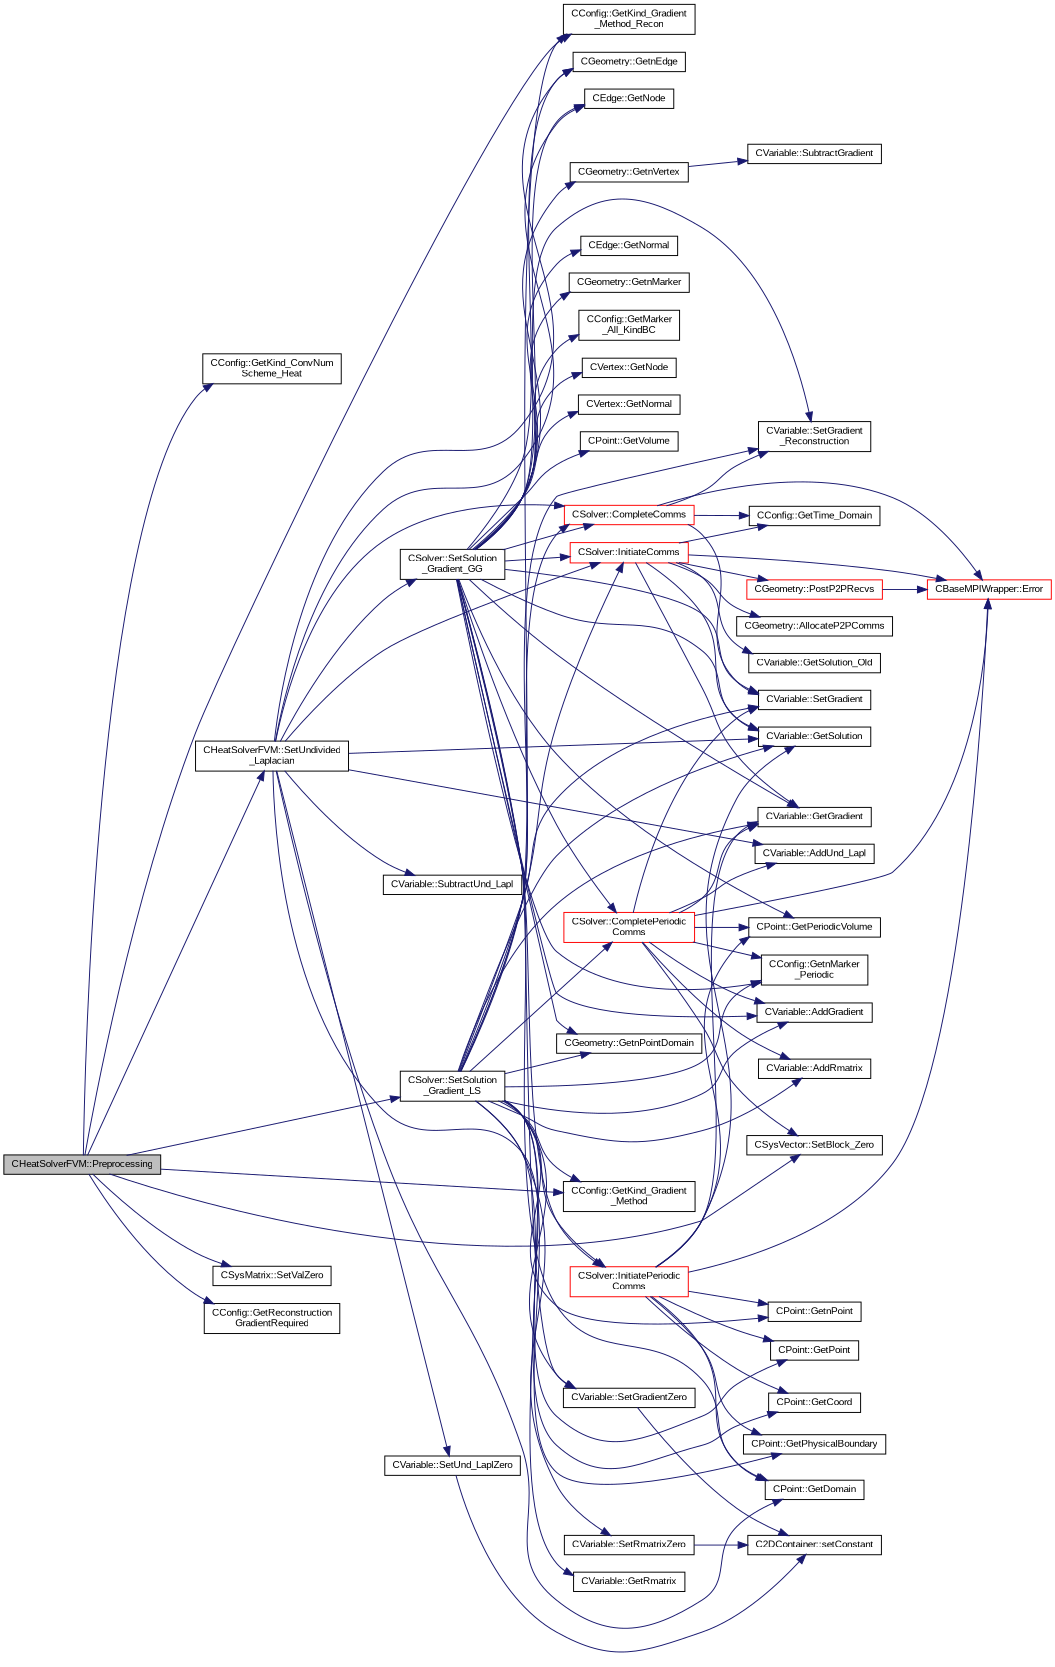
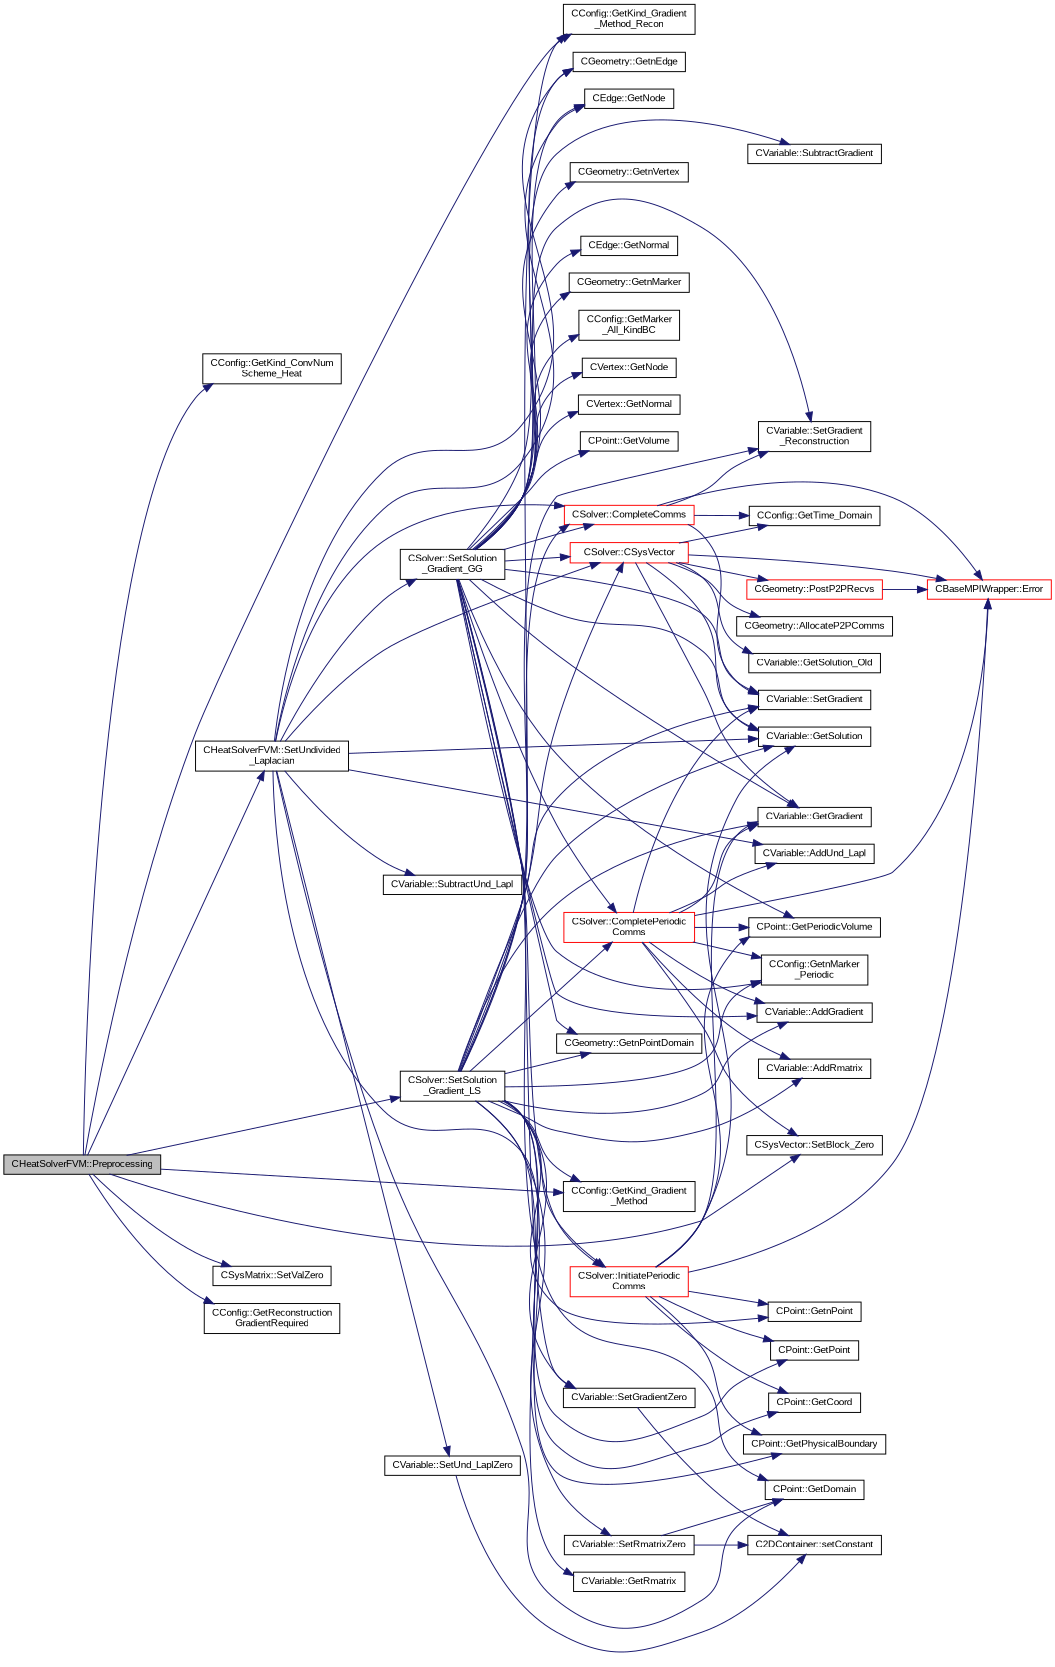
(713, 164) -> (551, 164)
(629, 553) -> (629, 553)
(714, 1383) -> (717, 1519)
